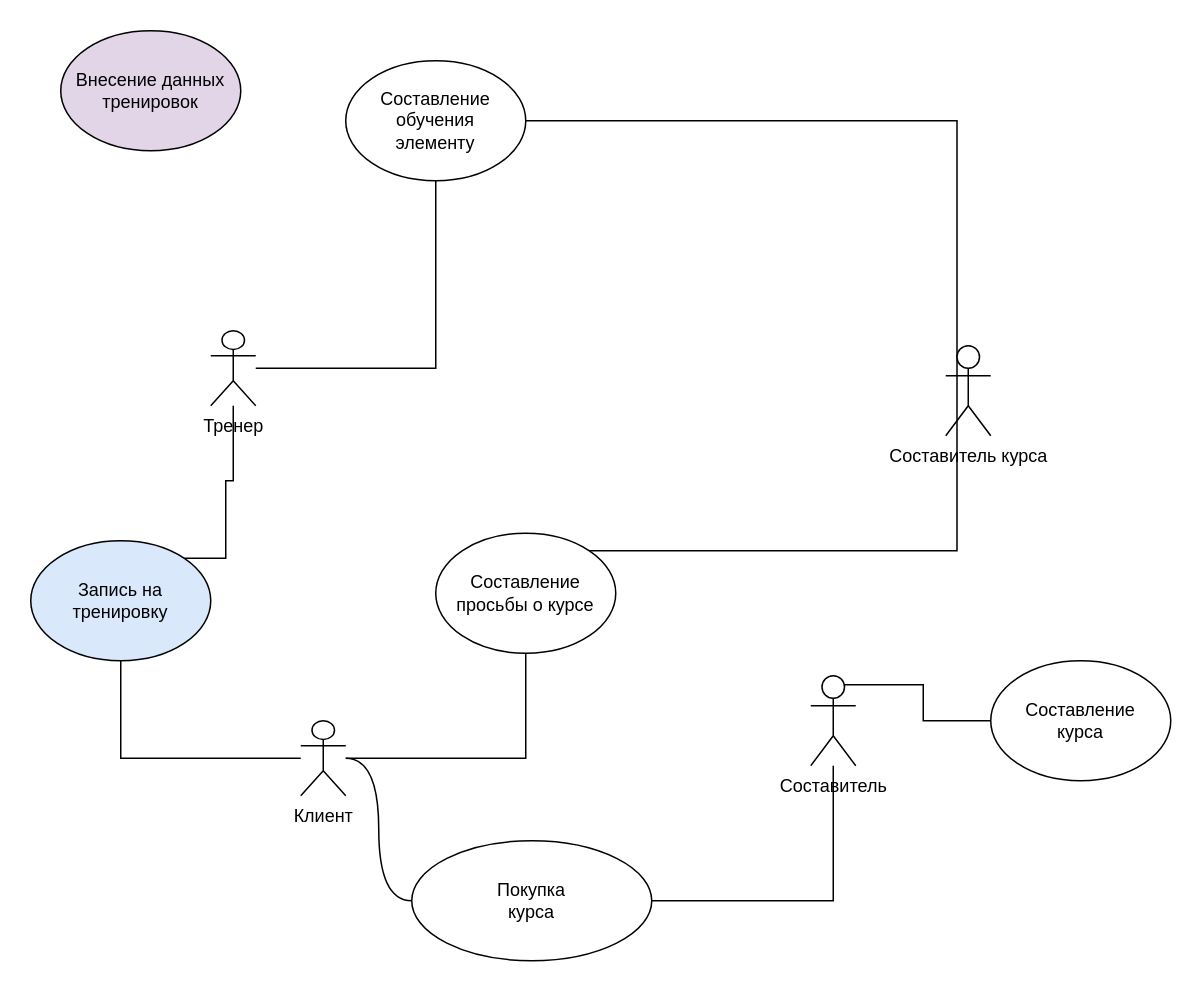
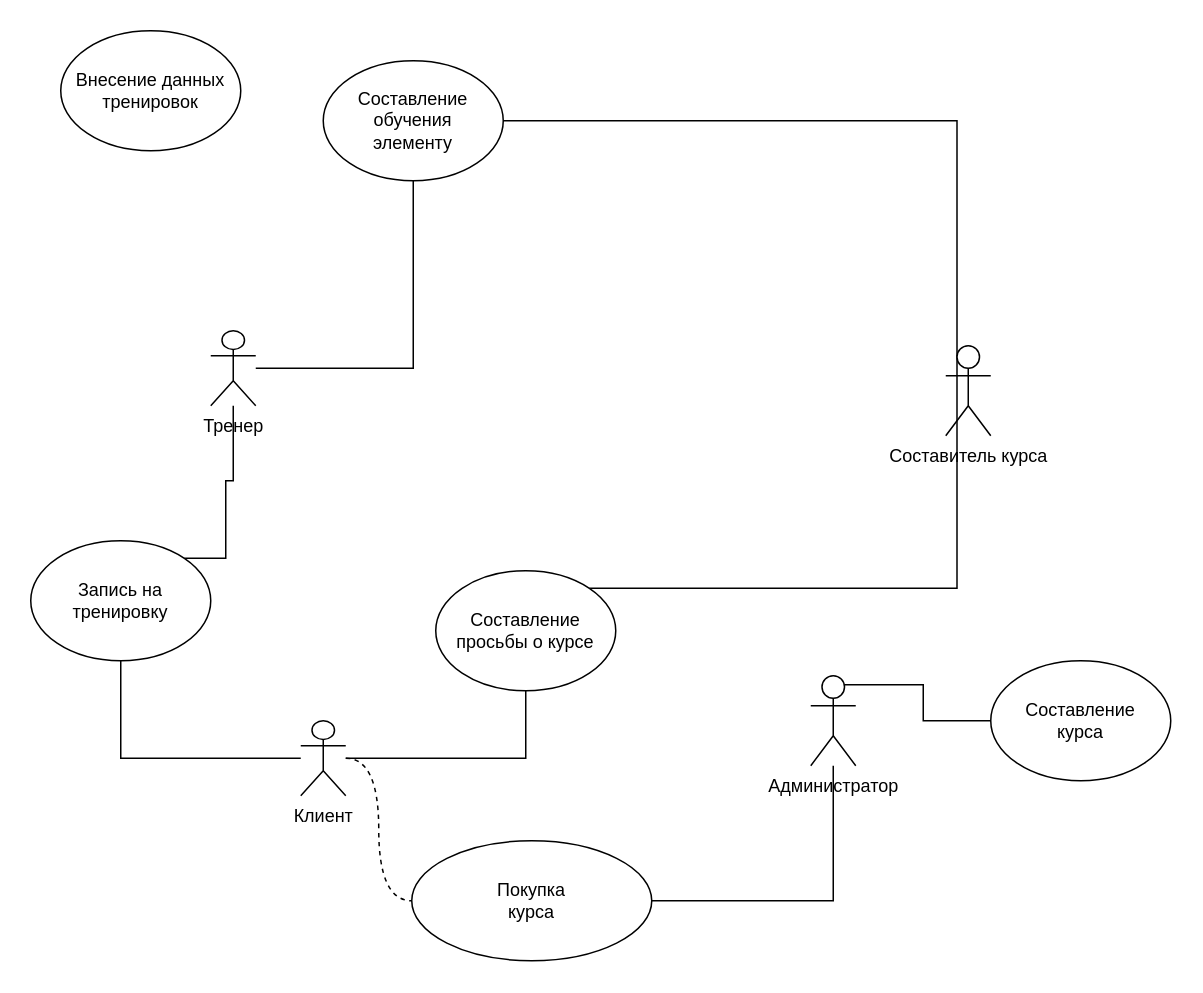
(151, 91) -> (151, 91)
(436, 121) -> (413, 121)
(526, 593) -> (526, 631)
(121, 601) -> (121, 601)
(834, 787) -> (834, 787)
(379, 834) -> (379, 834)
